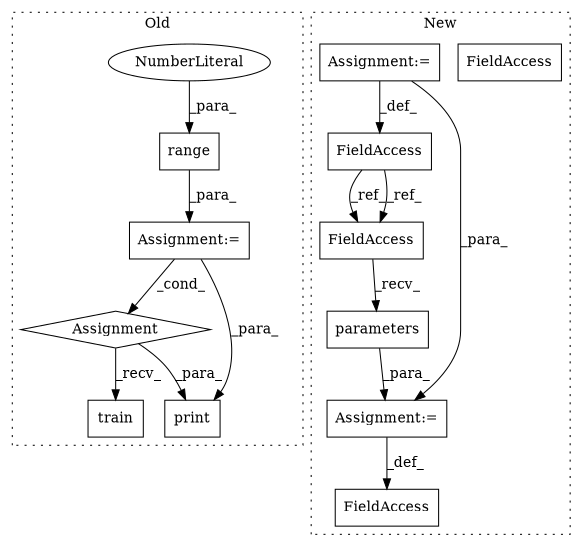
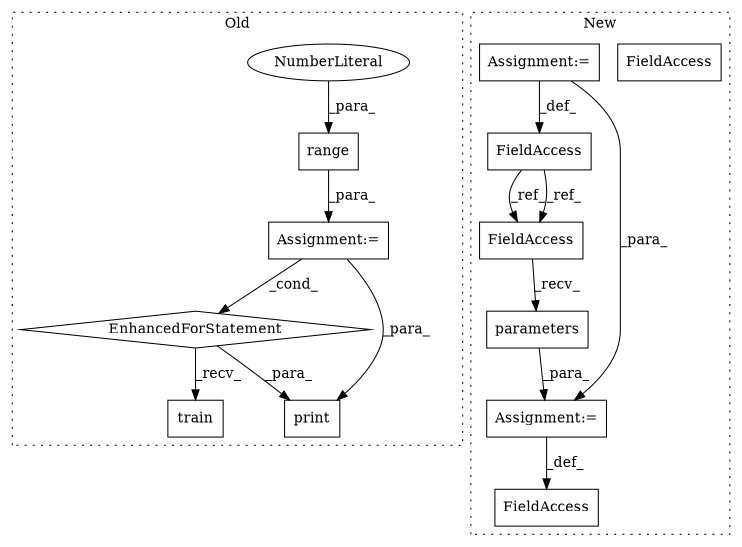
(116, 330) -> (196, 330)
